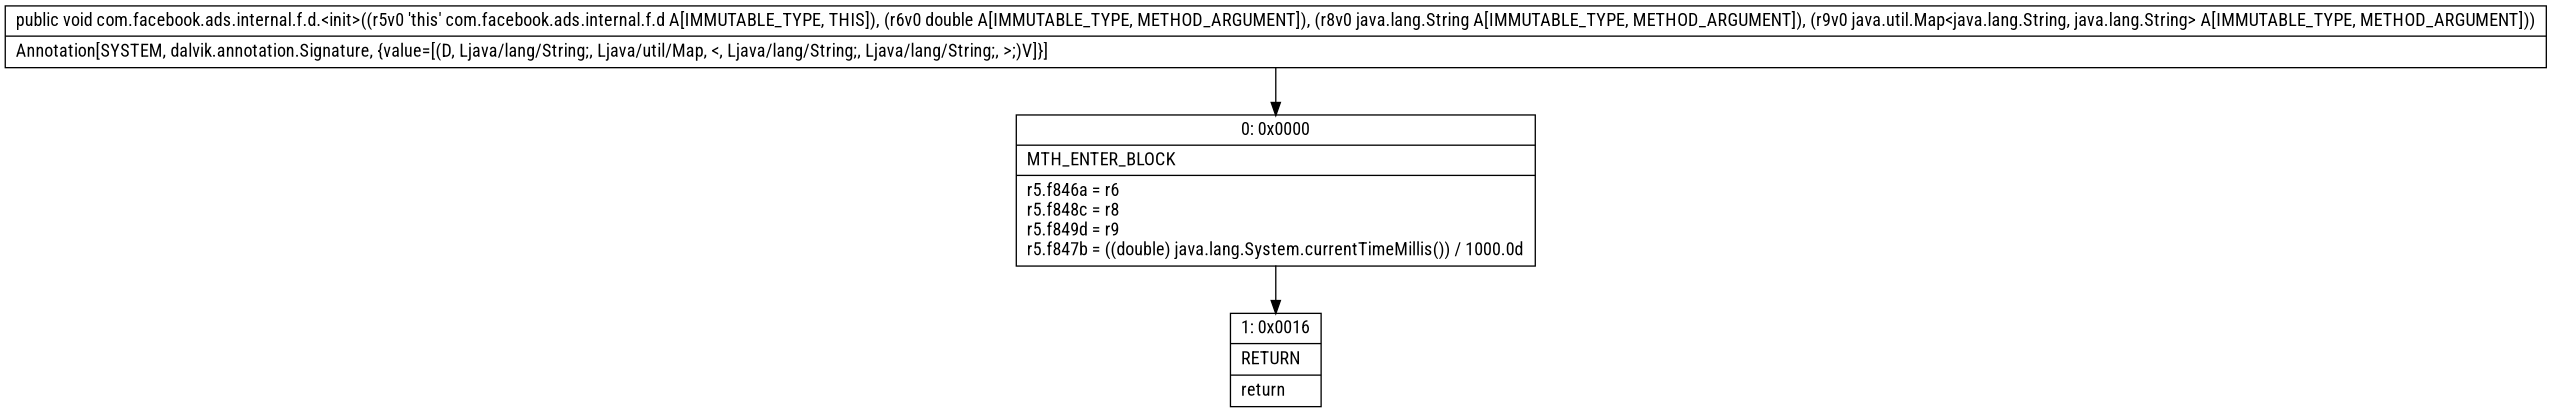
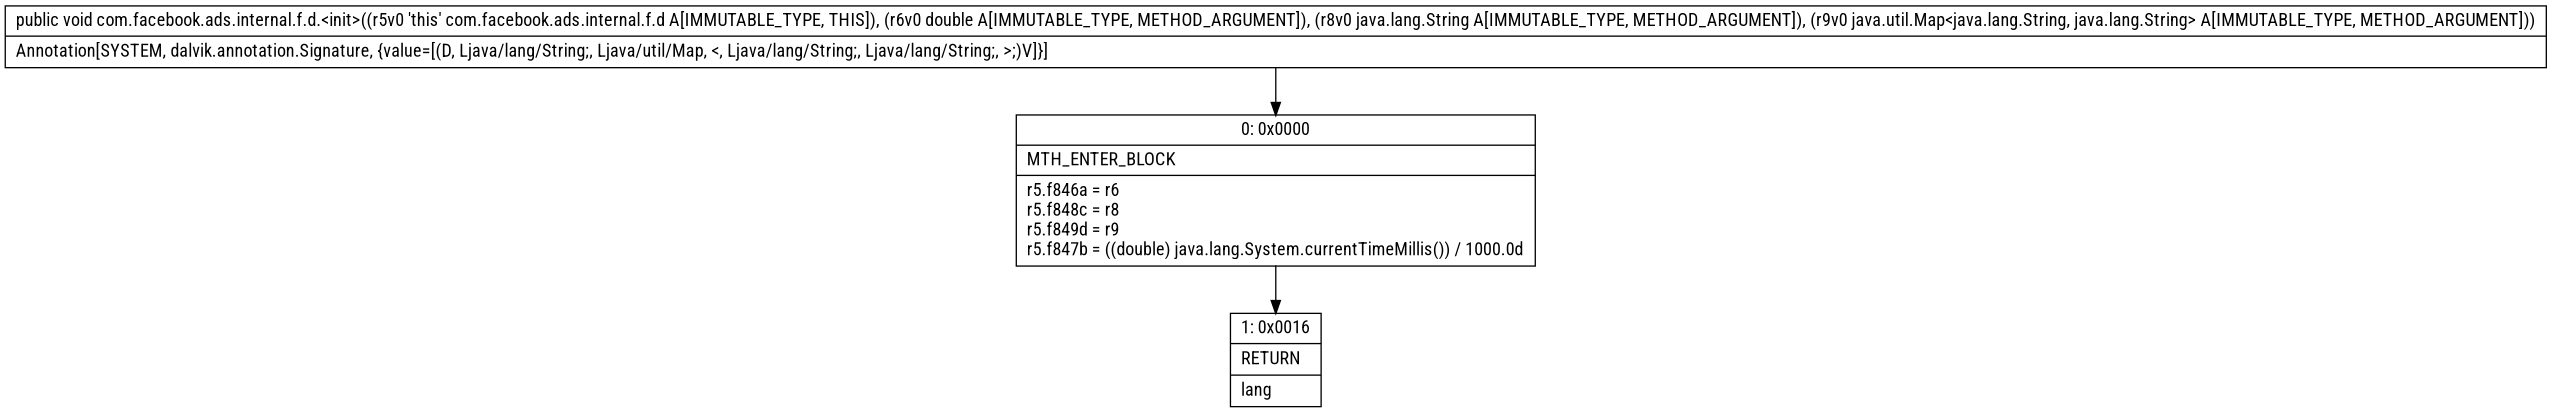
(1263, 390) -> (1257, 390)
